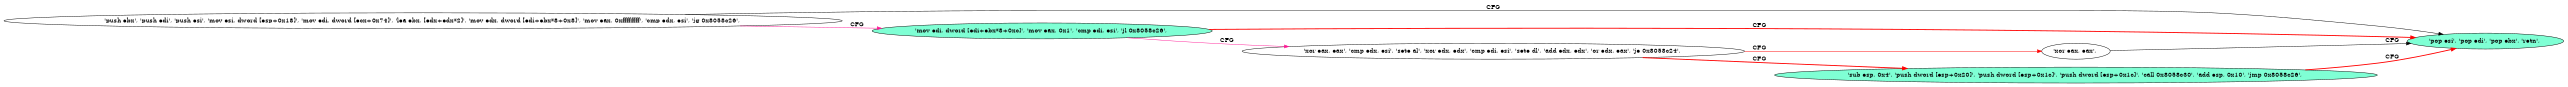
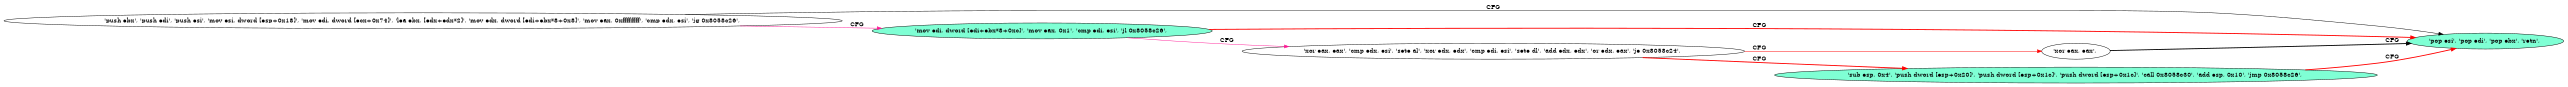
(2258, 47) -> (2258, 47)
